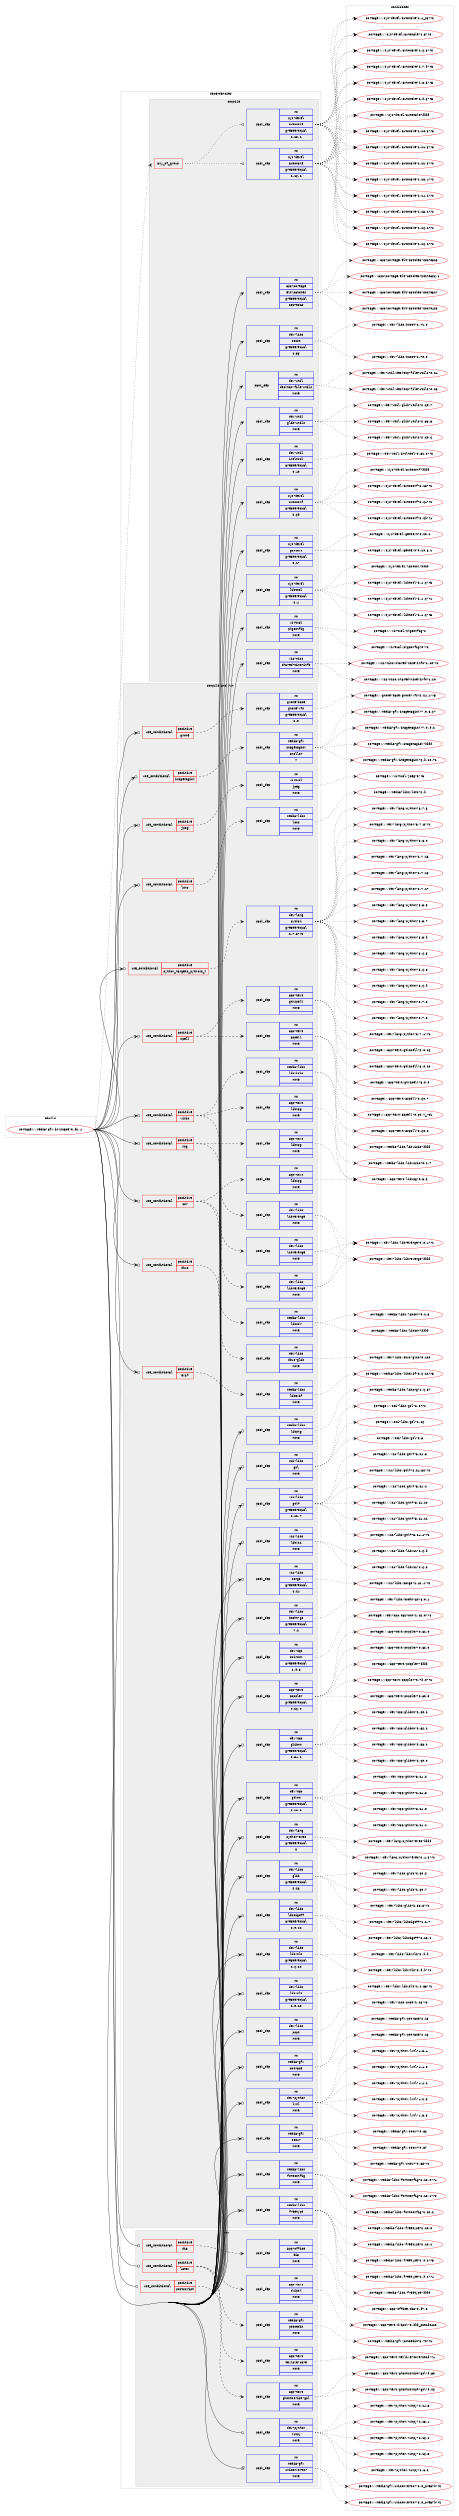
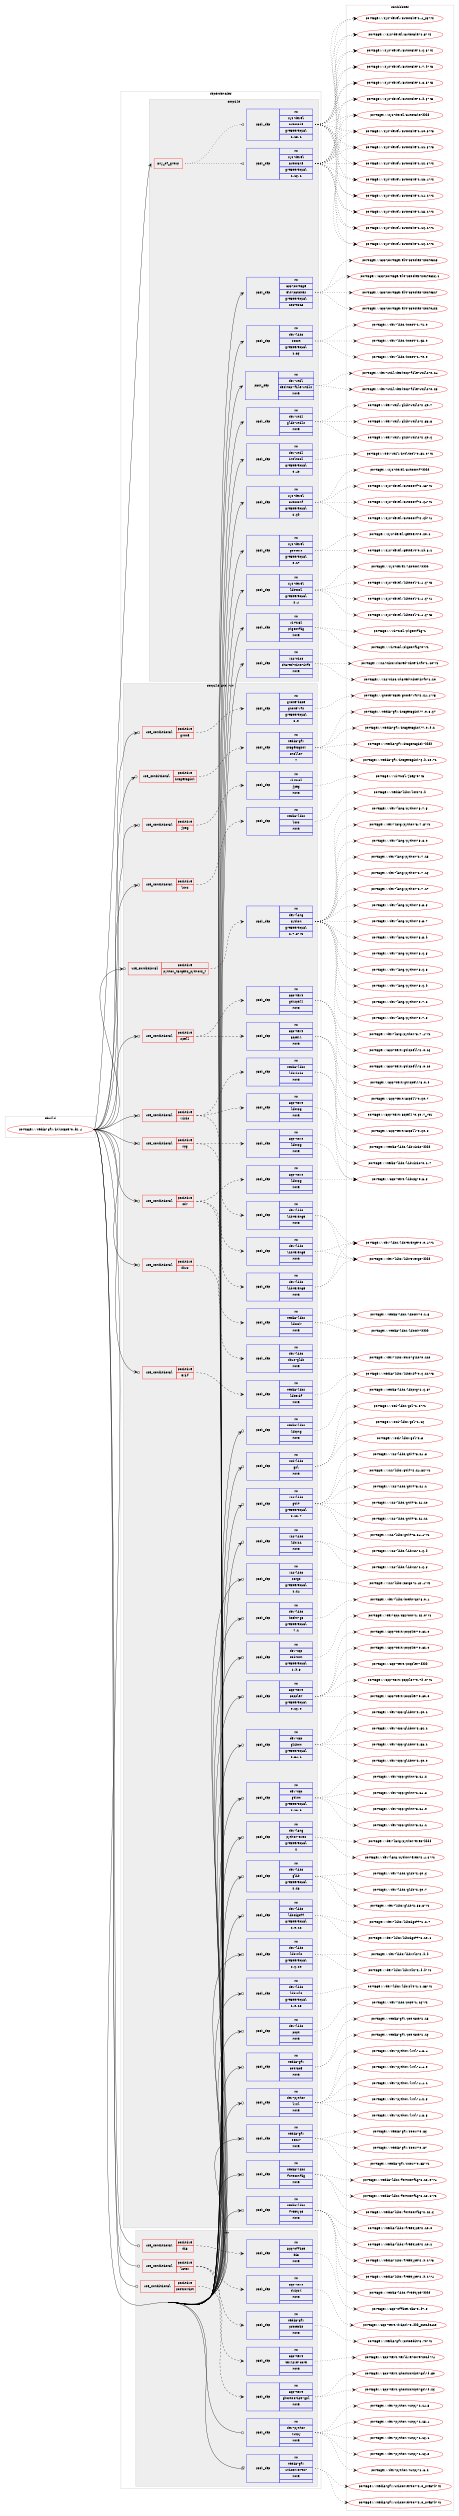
none -> (400, 341)
(123, 624) -> (123, 624)
